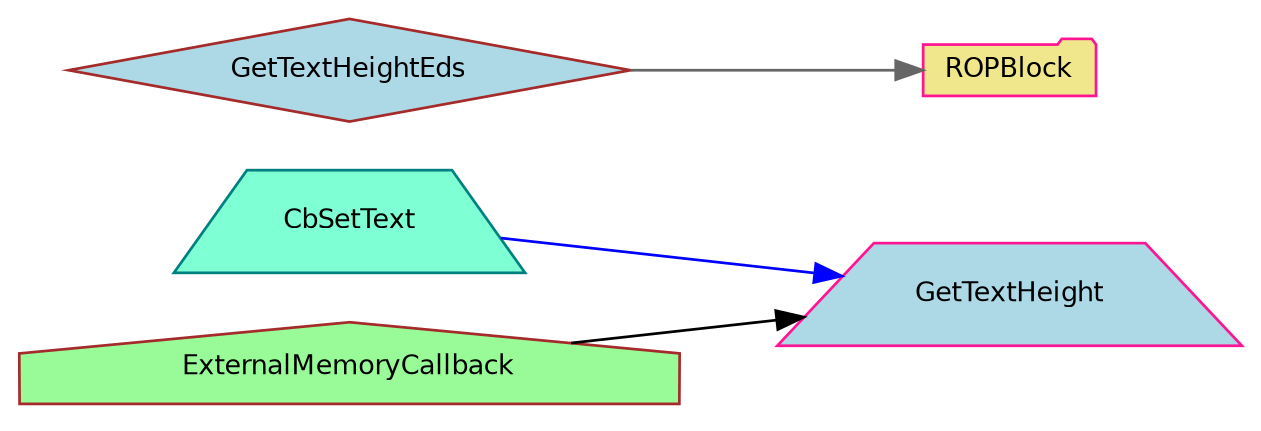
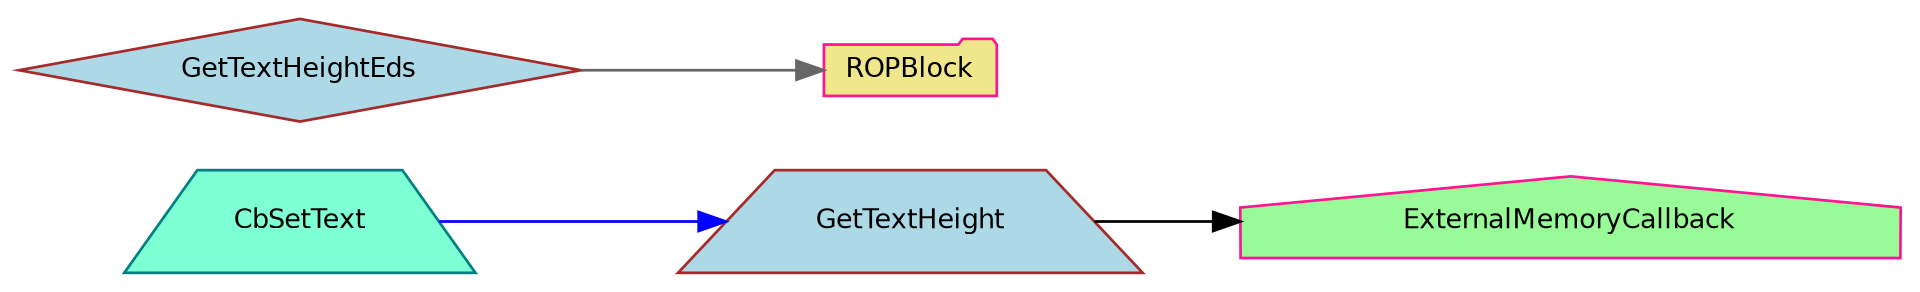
(1010, 294) -> (910, 222)
(674, 332) -> (1153, 222)
(349, 367) -> (1570, 222)
